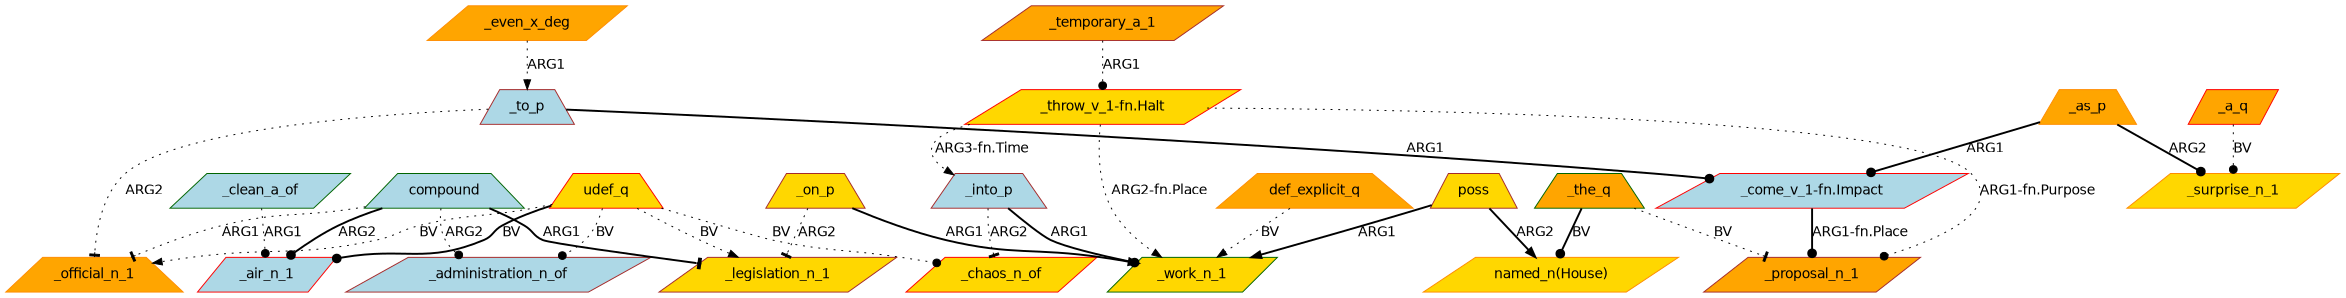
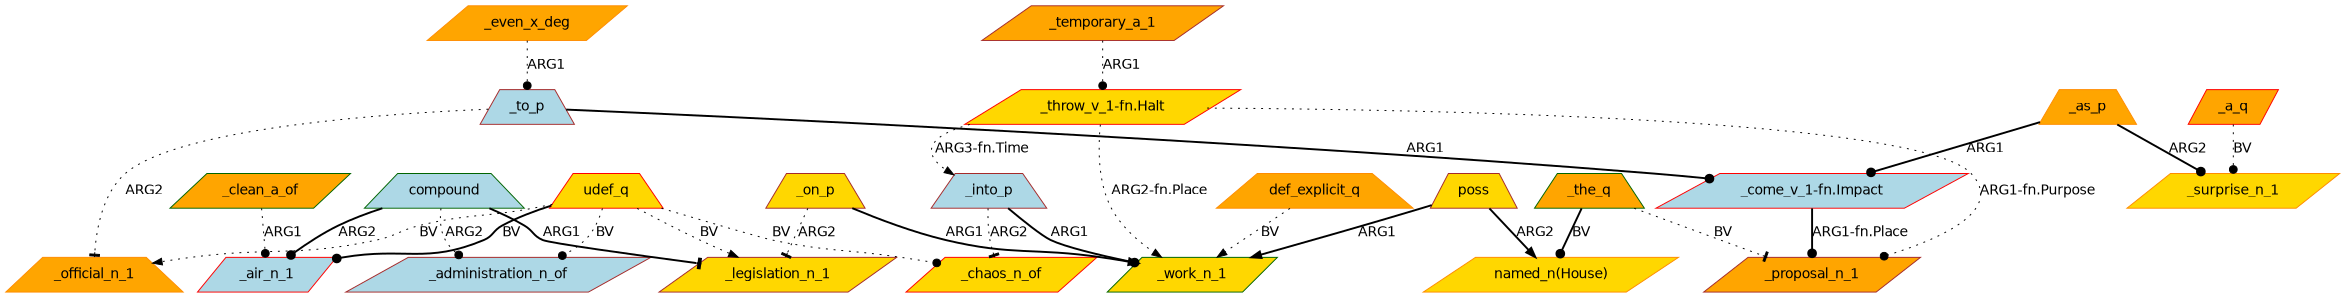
(527, 61) -> (527, 61)
(260, 191) -> (260, 191)
(248, 220) -> none
